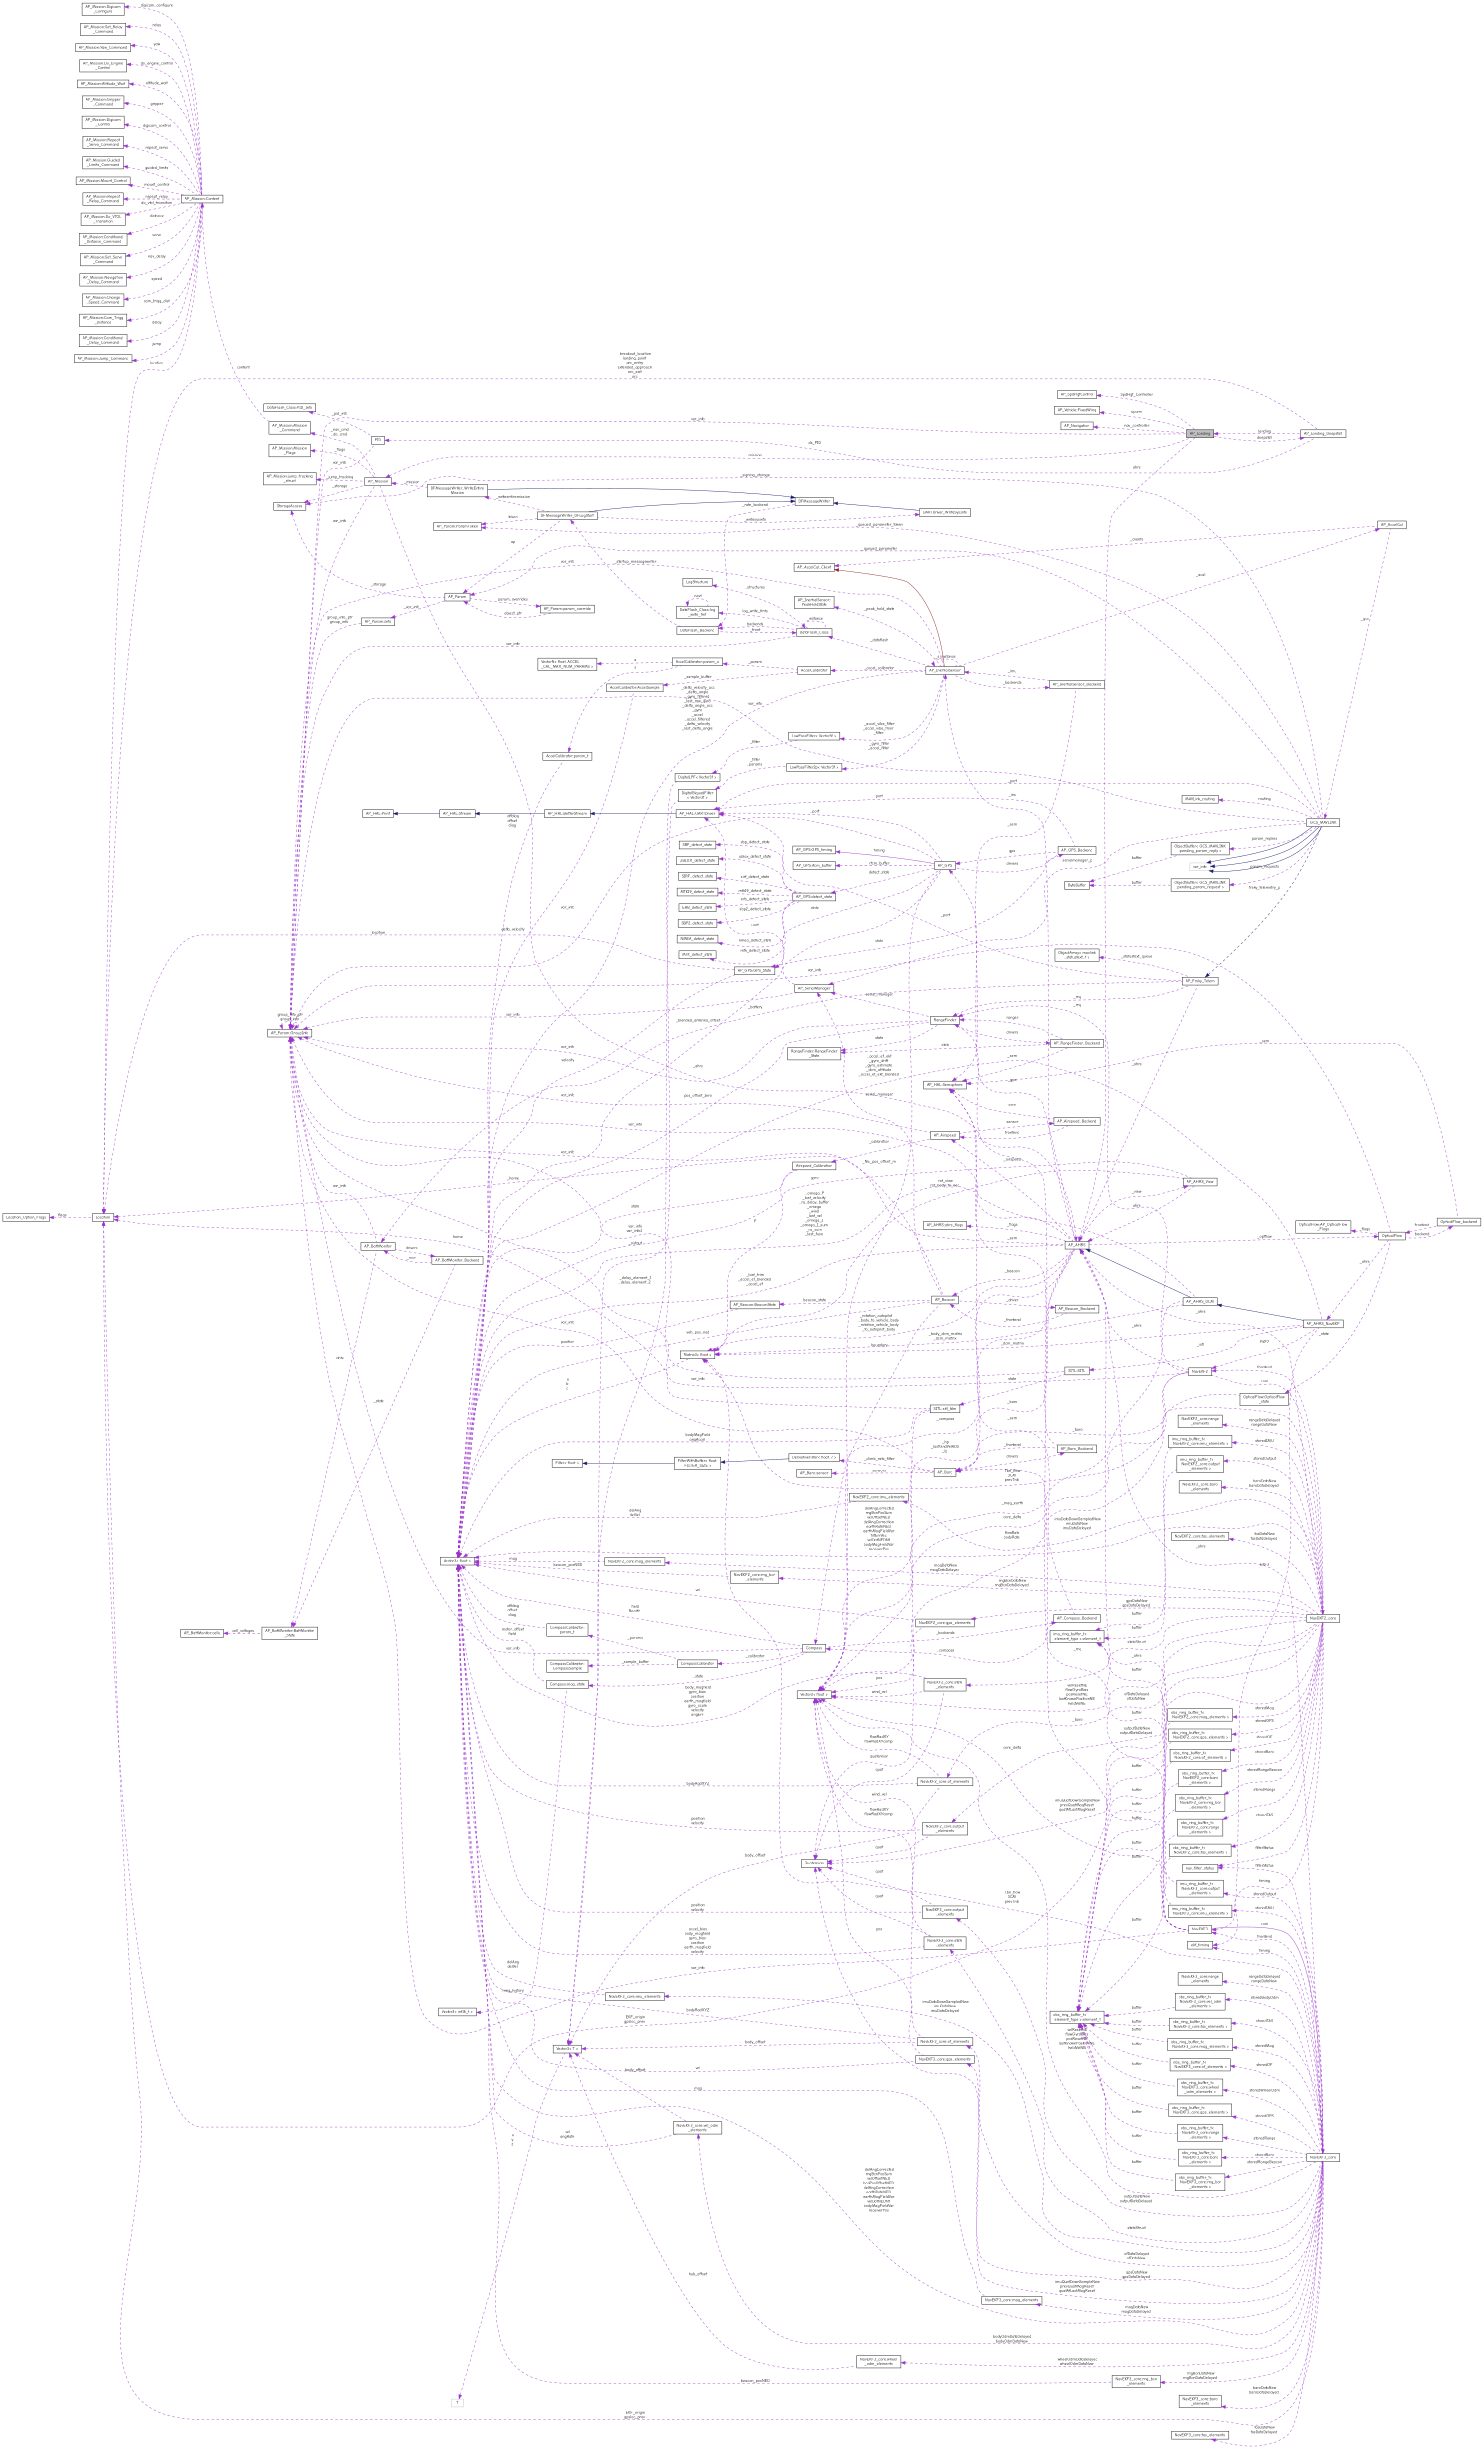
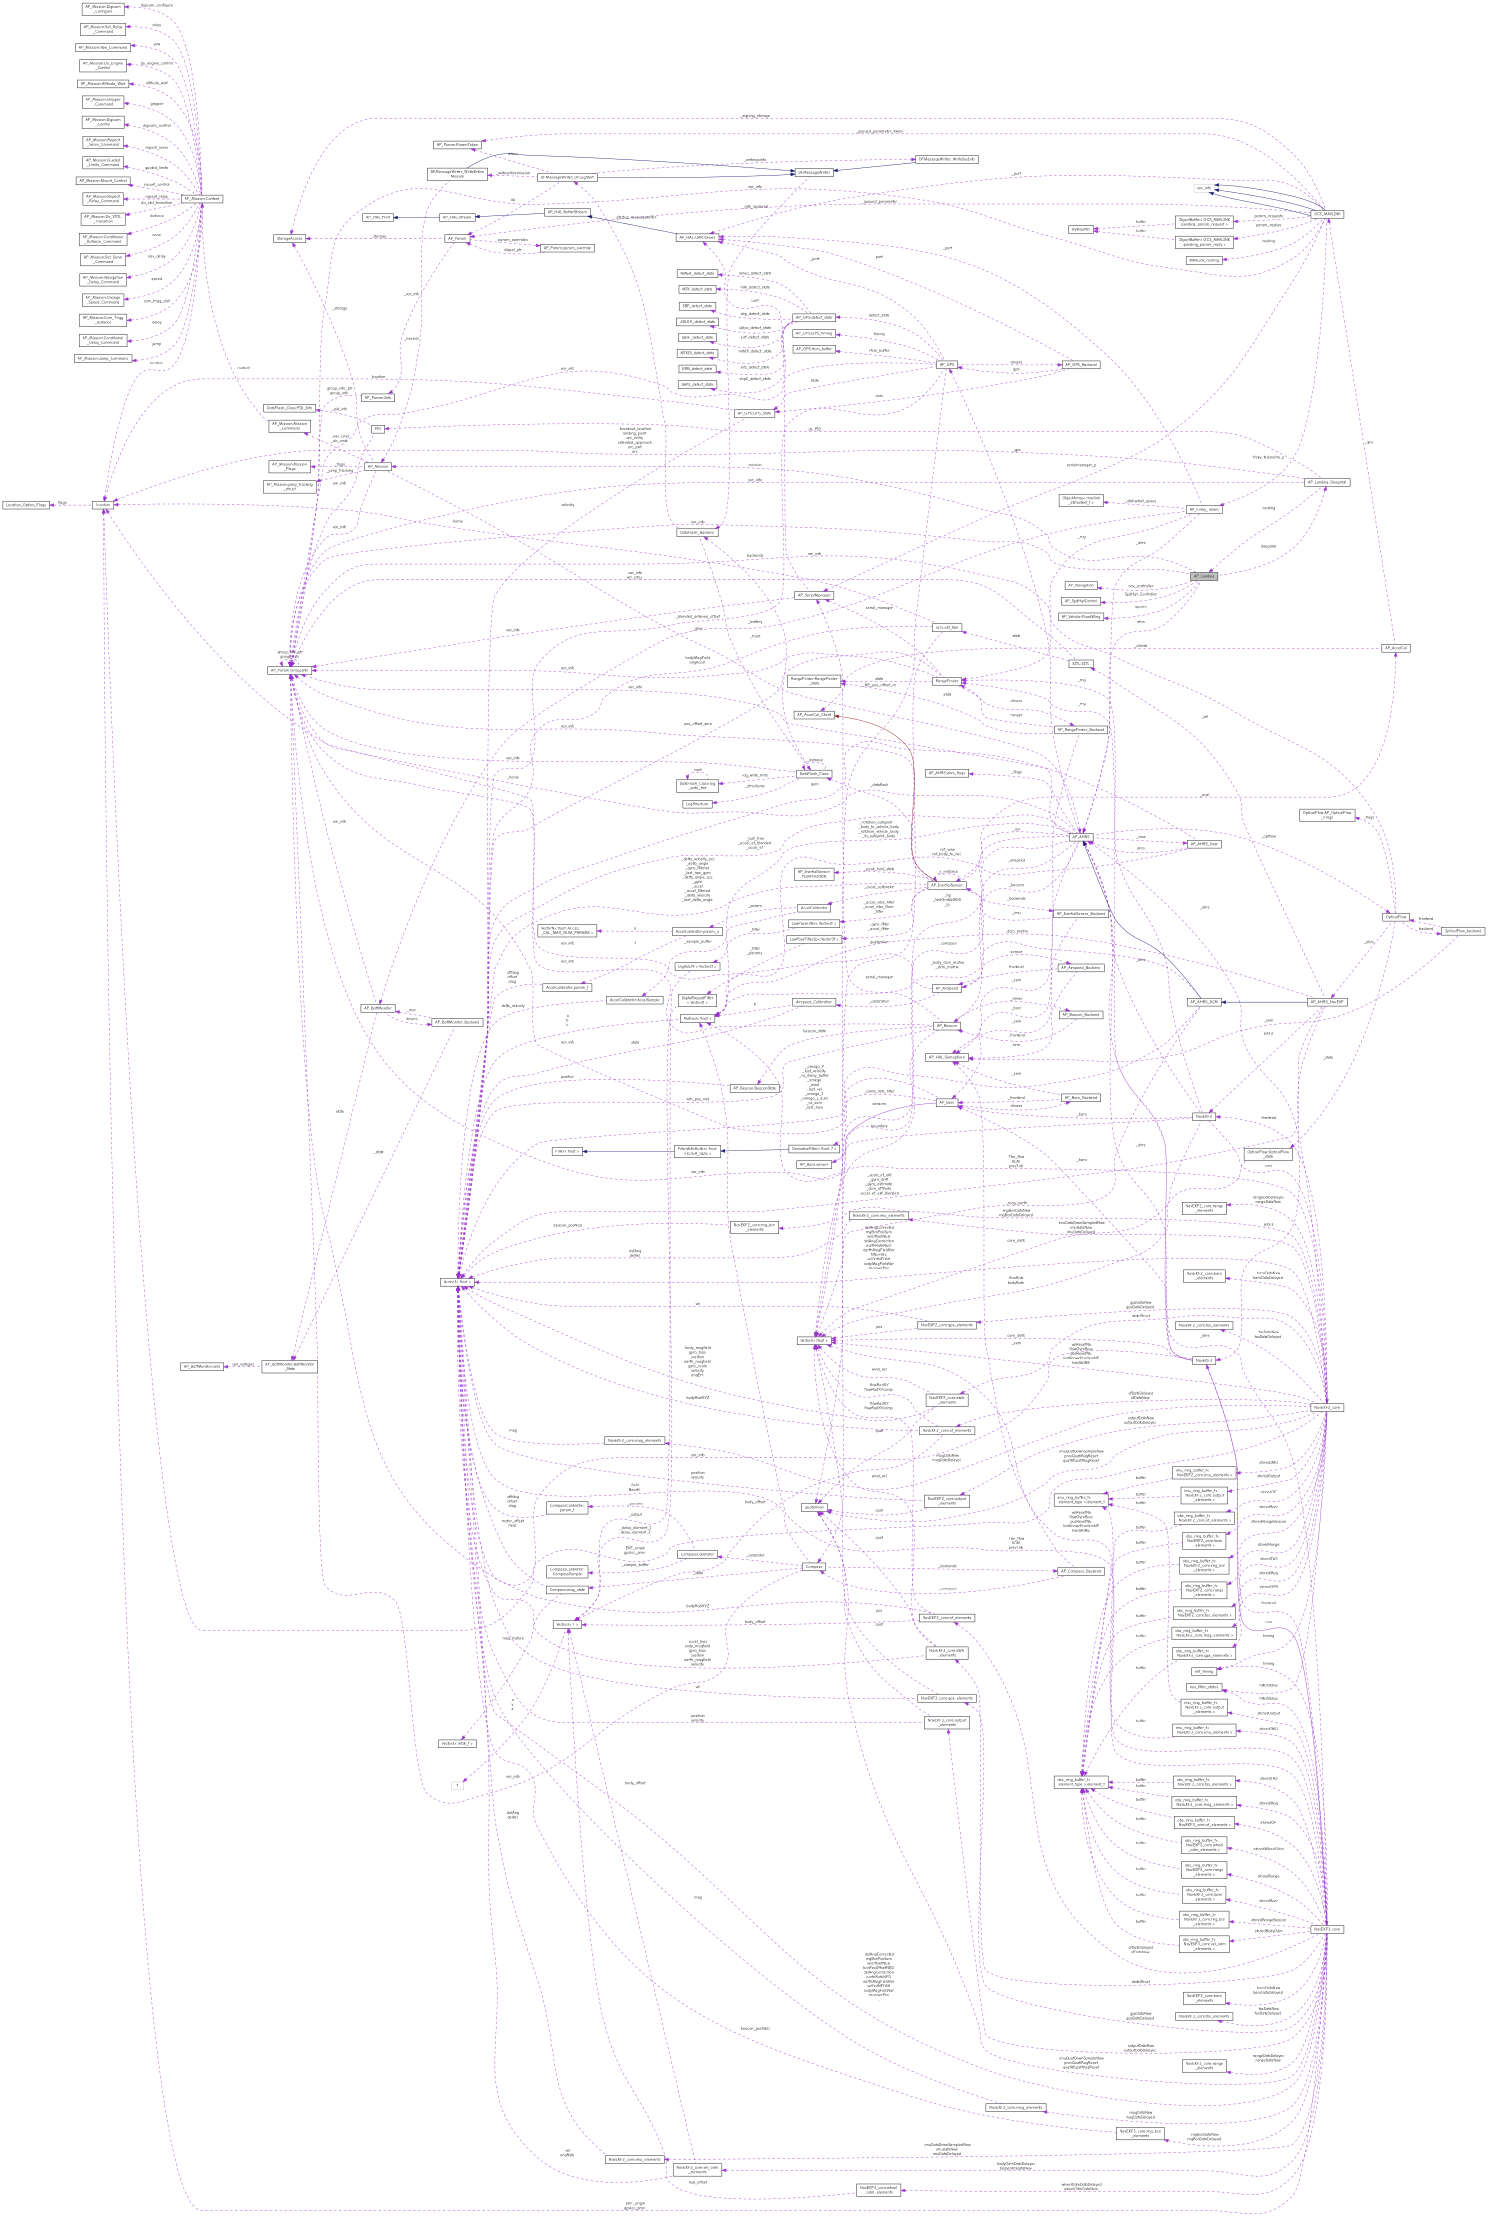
none -> (751, 482)
(945, 513) -> (947, 159)
(887, 857) -> (892, 342)
(1274, 908) -> (1314, 382)
(885, 1473) -> (877, 1115)
(1200, 2110) -> none
